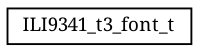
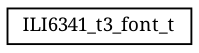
(99, 26) -> (99, 26)
